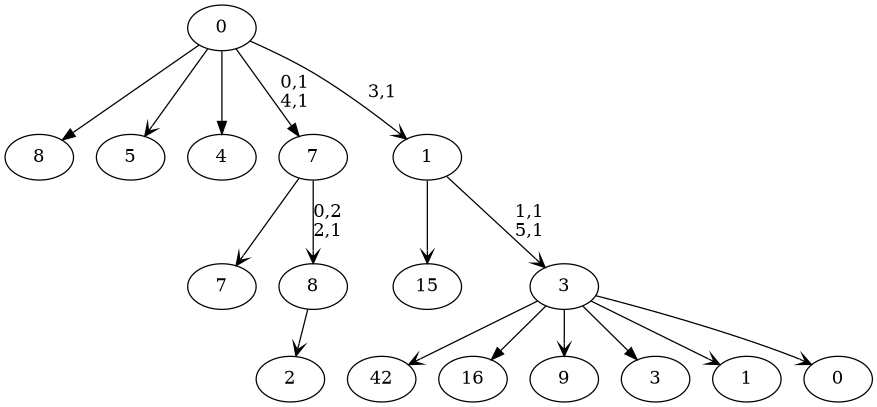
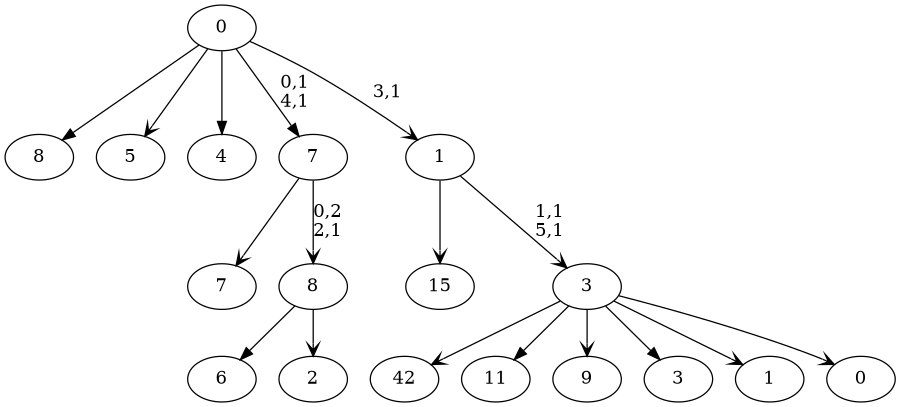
none -> (222, 379)
(473, 379) -> (496, 379)
